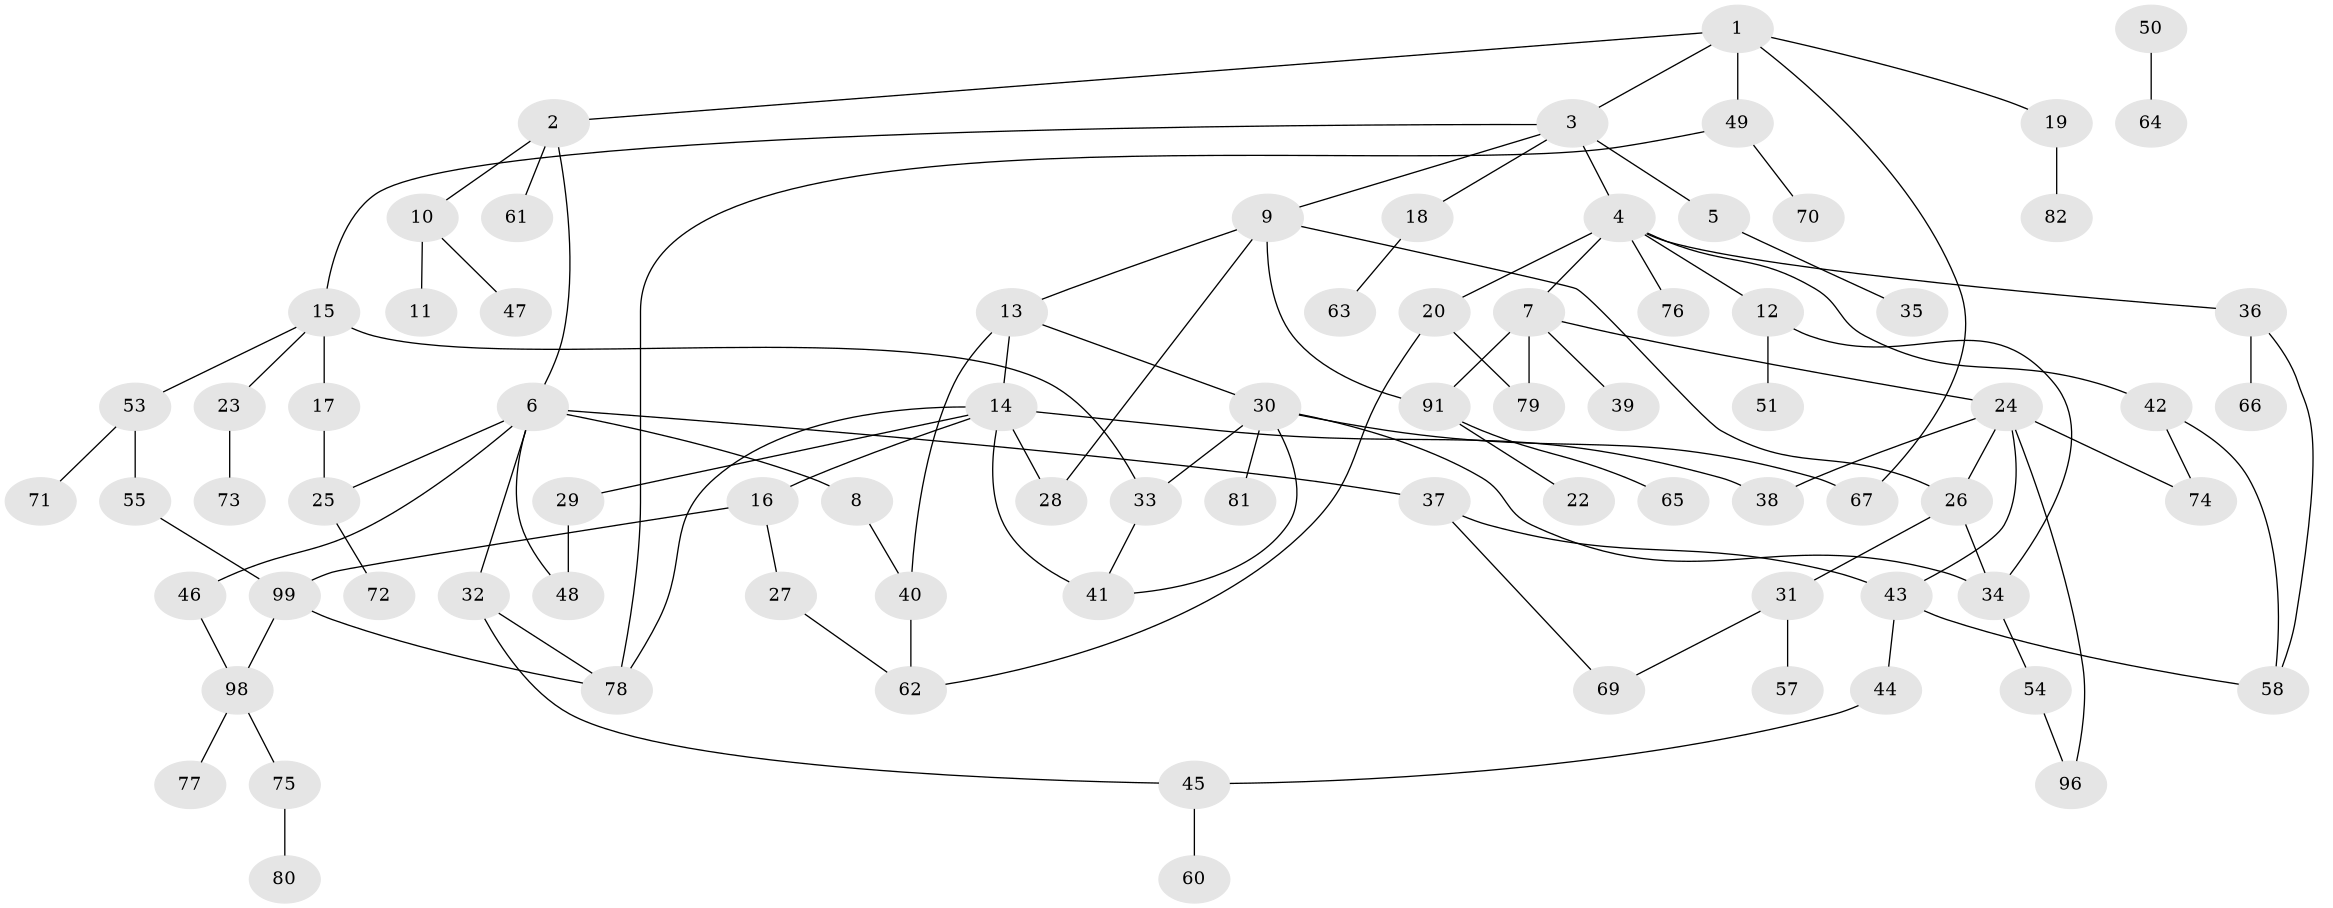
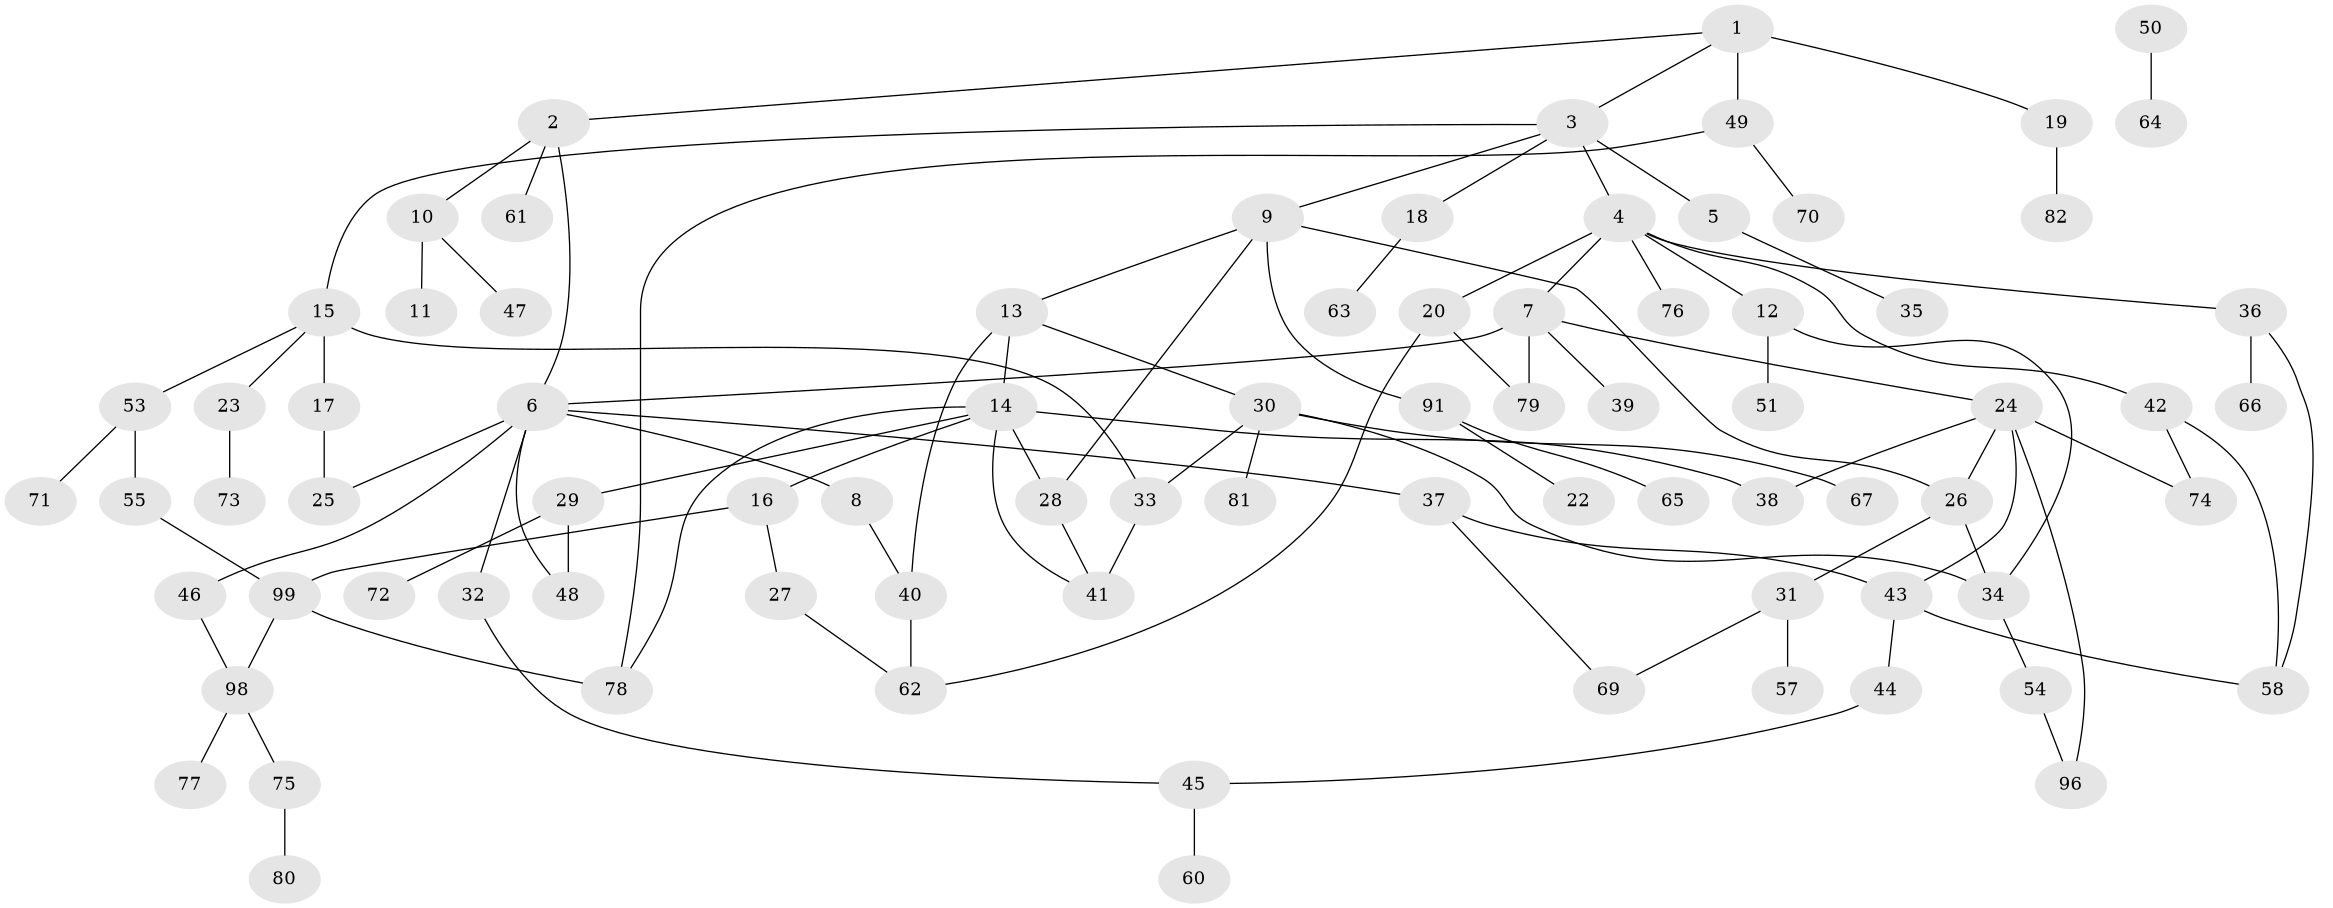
(1939, 244) -> none
(1488, 354) -> (1060, 375)
(352, 548) -> (451, 560)
(1262, 550) -> (1075, 549)
(545, 643) -> none
